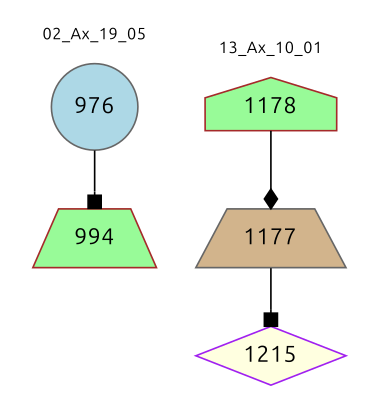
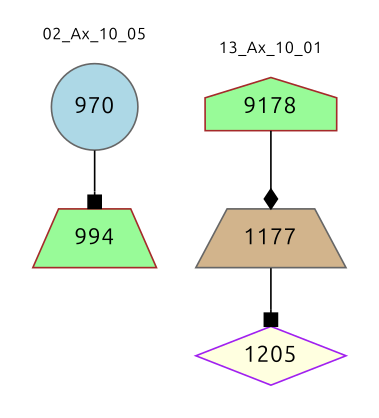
(95, 35) -> (95, 35)
(95, 107) -> (95, 107)
(271, 107) -> (271, 107)
(271, 356) -> (271, 356)
